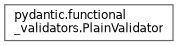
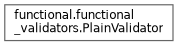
(89, 23) -> (89, 23)
